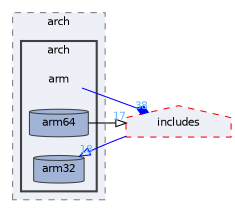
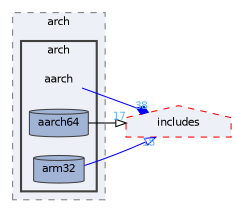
(59, 80) -> (59, 80)
(59, 123) -> (59, 123)
(112, 142) -> (115, 155)
